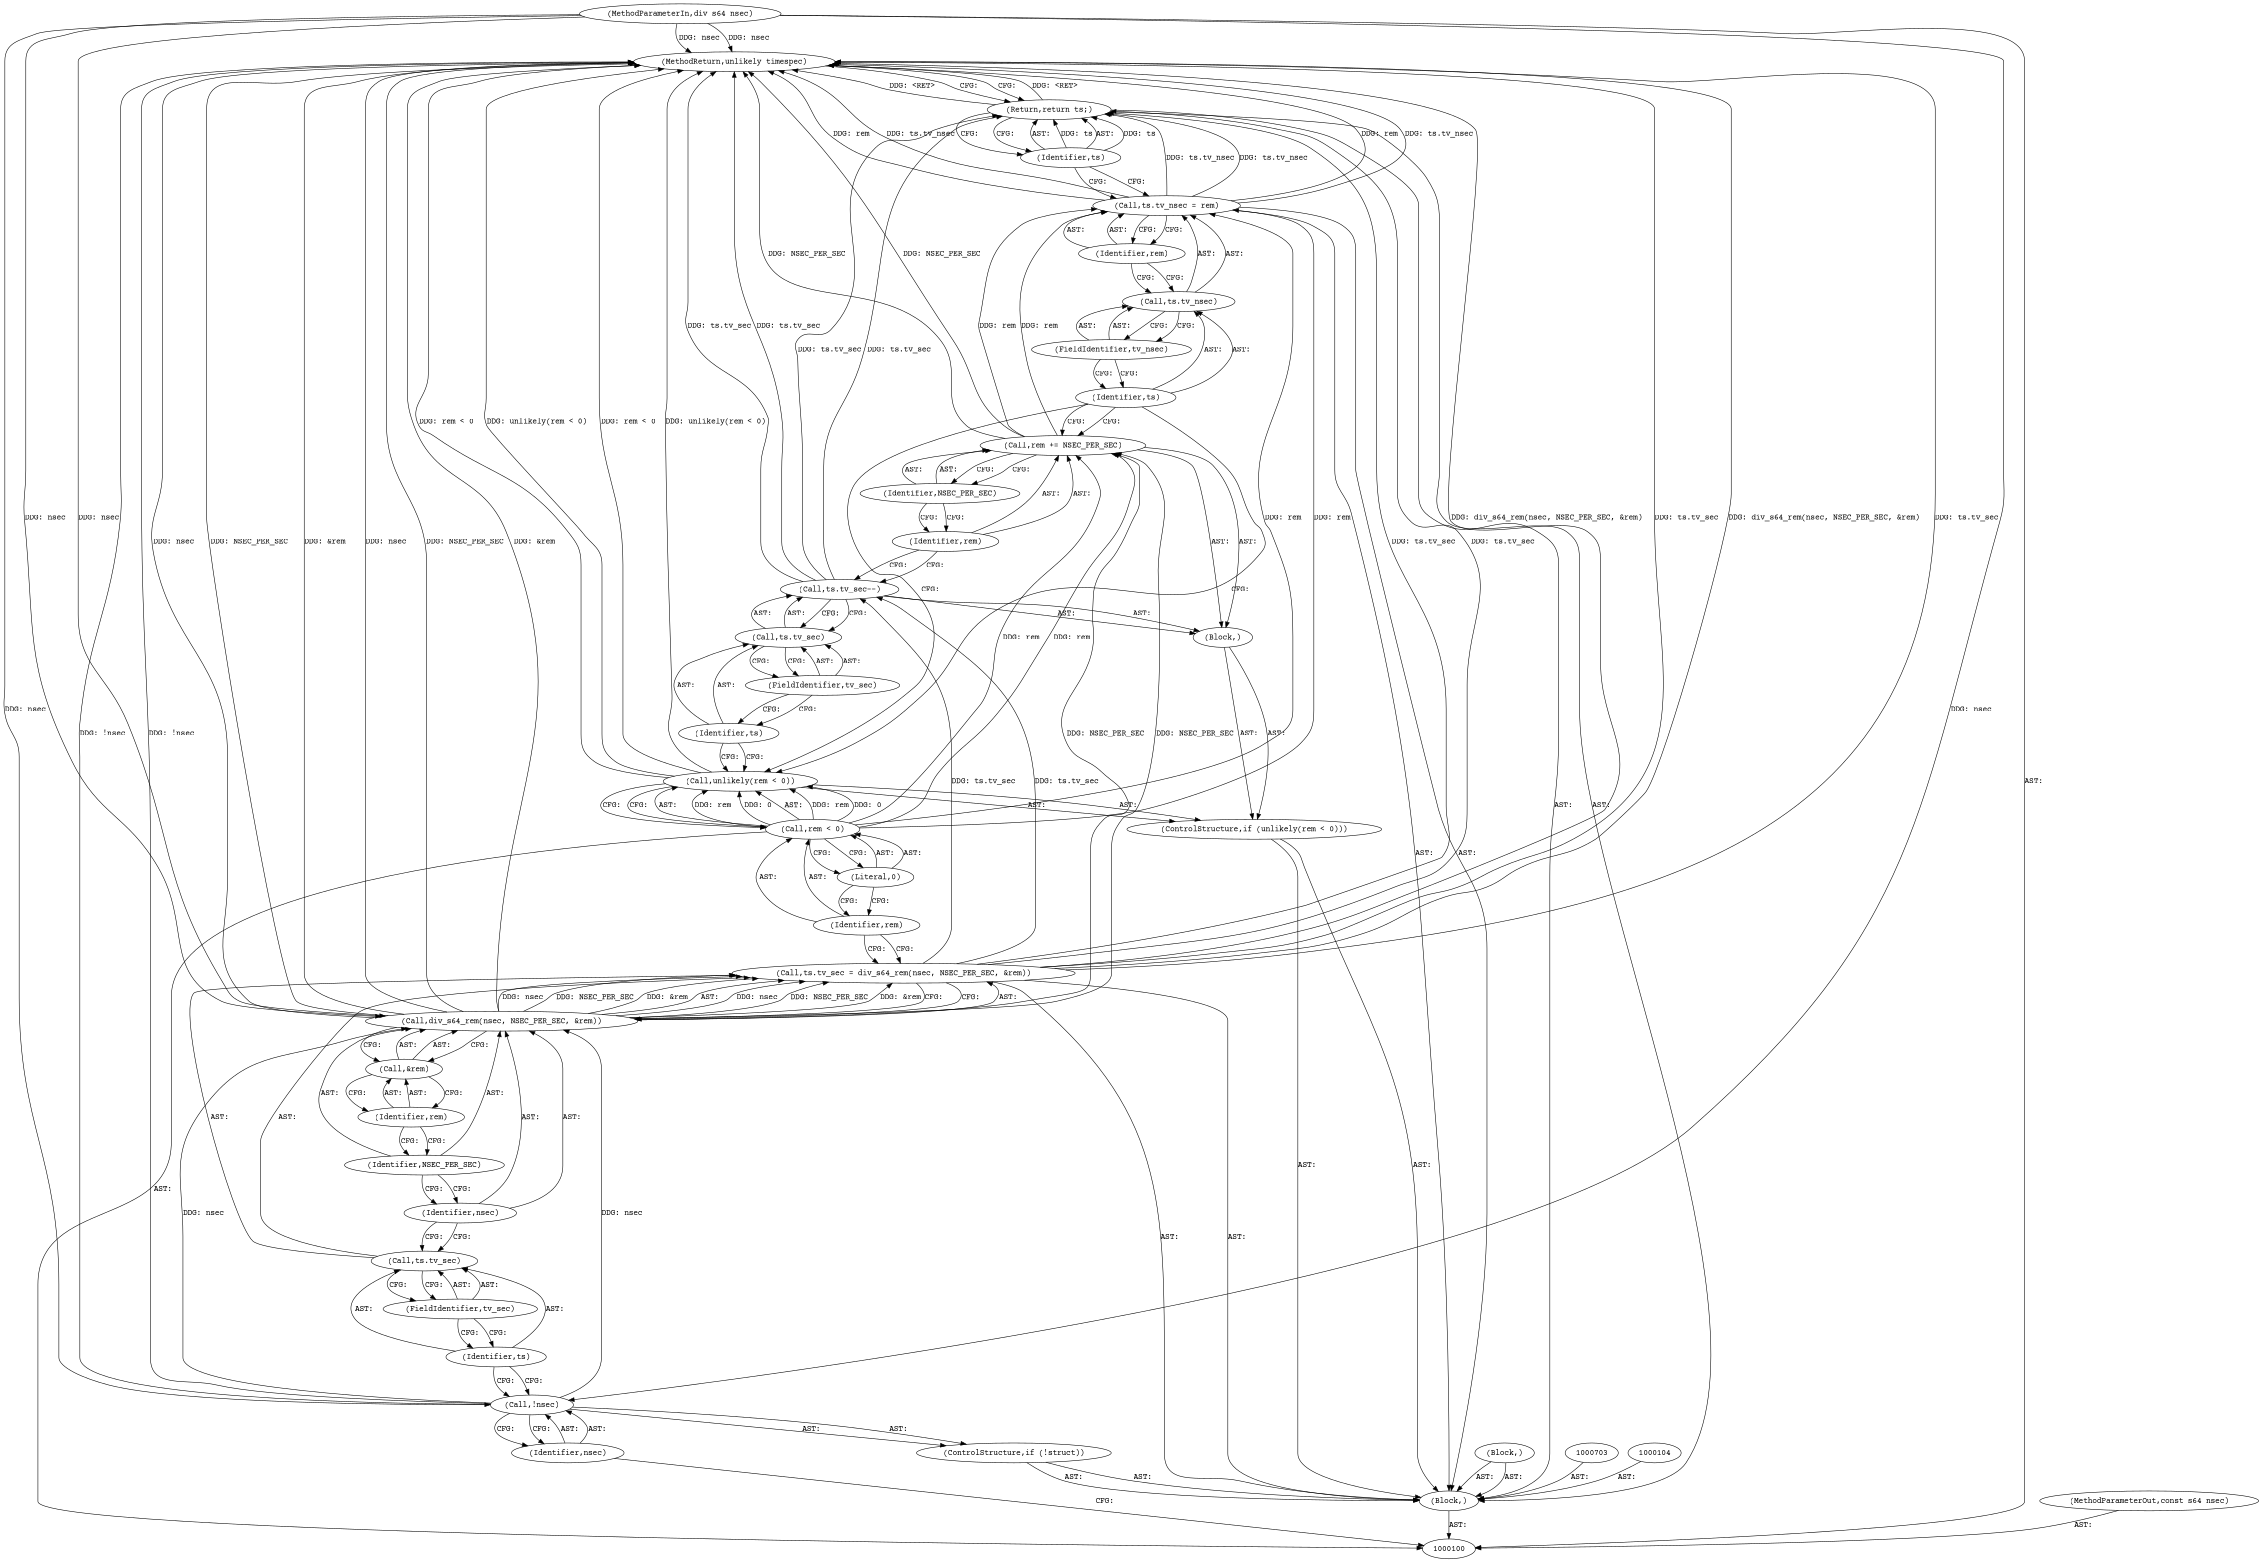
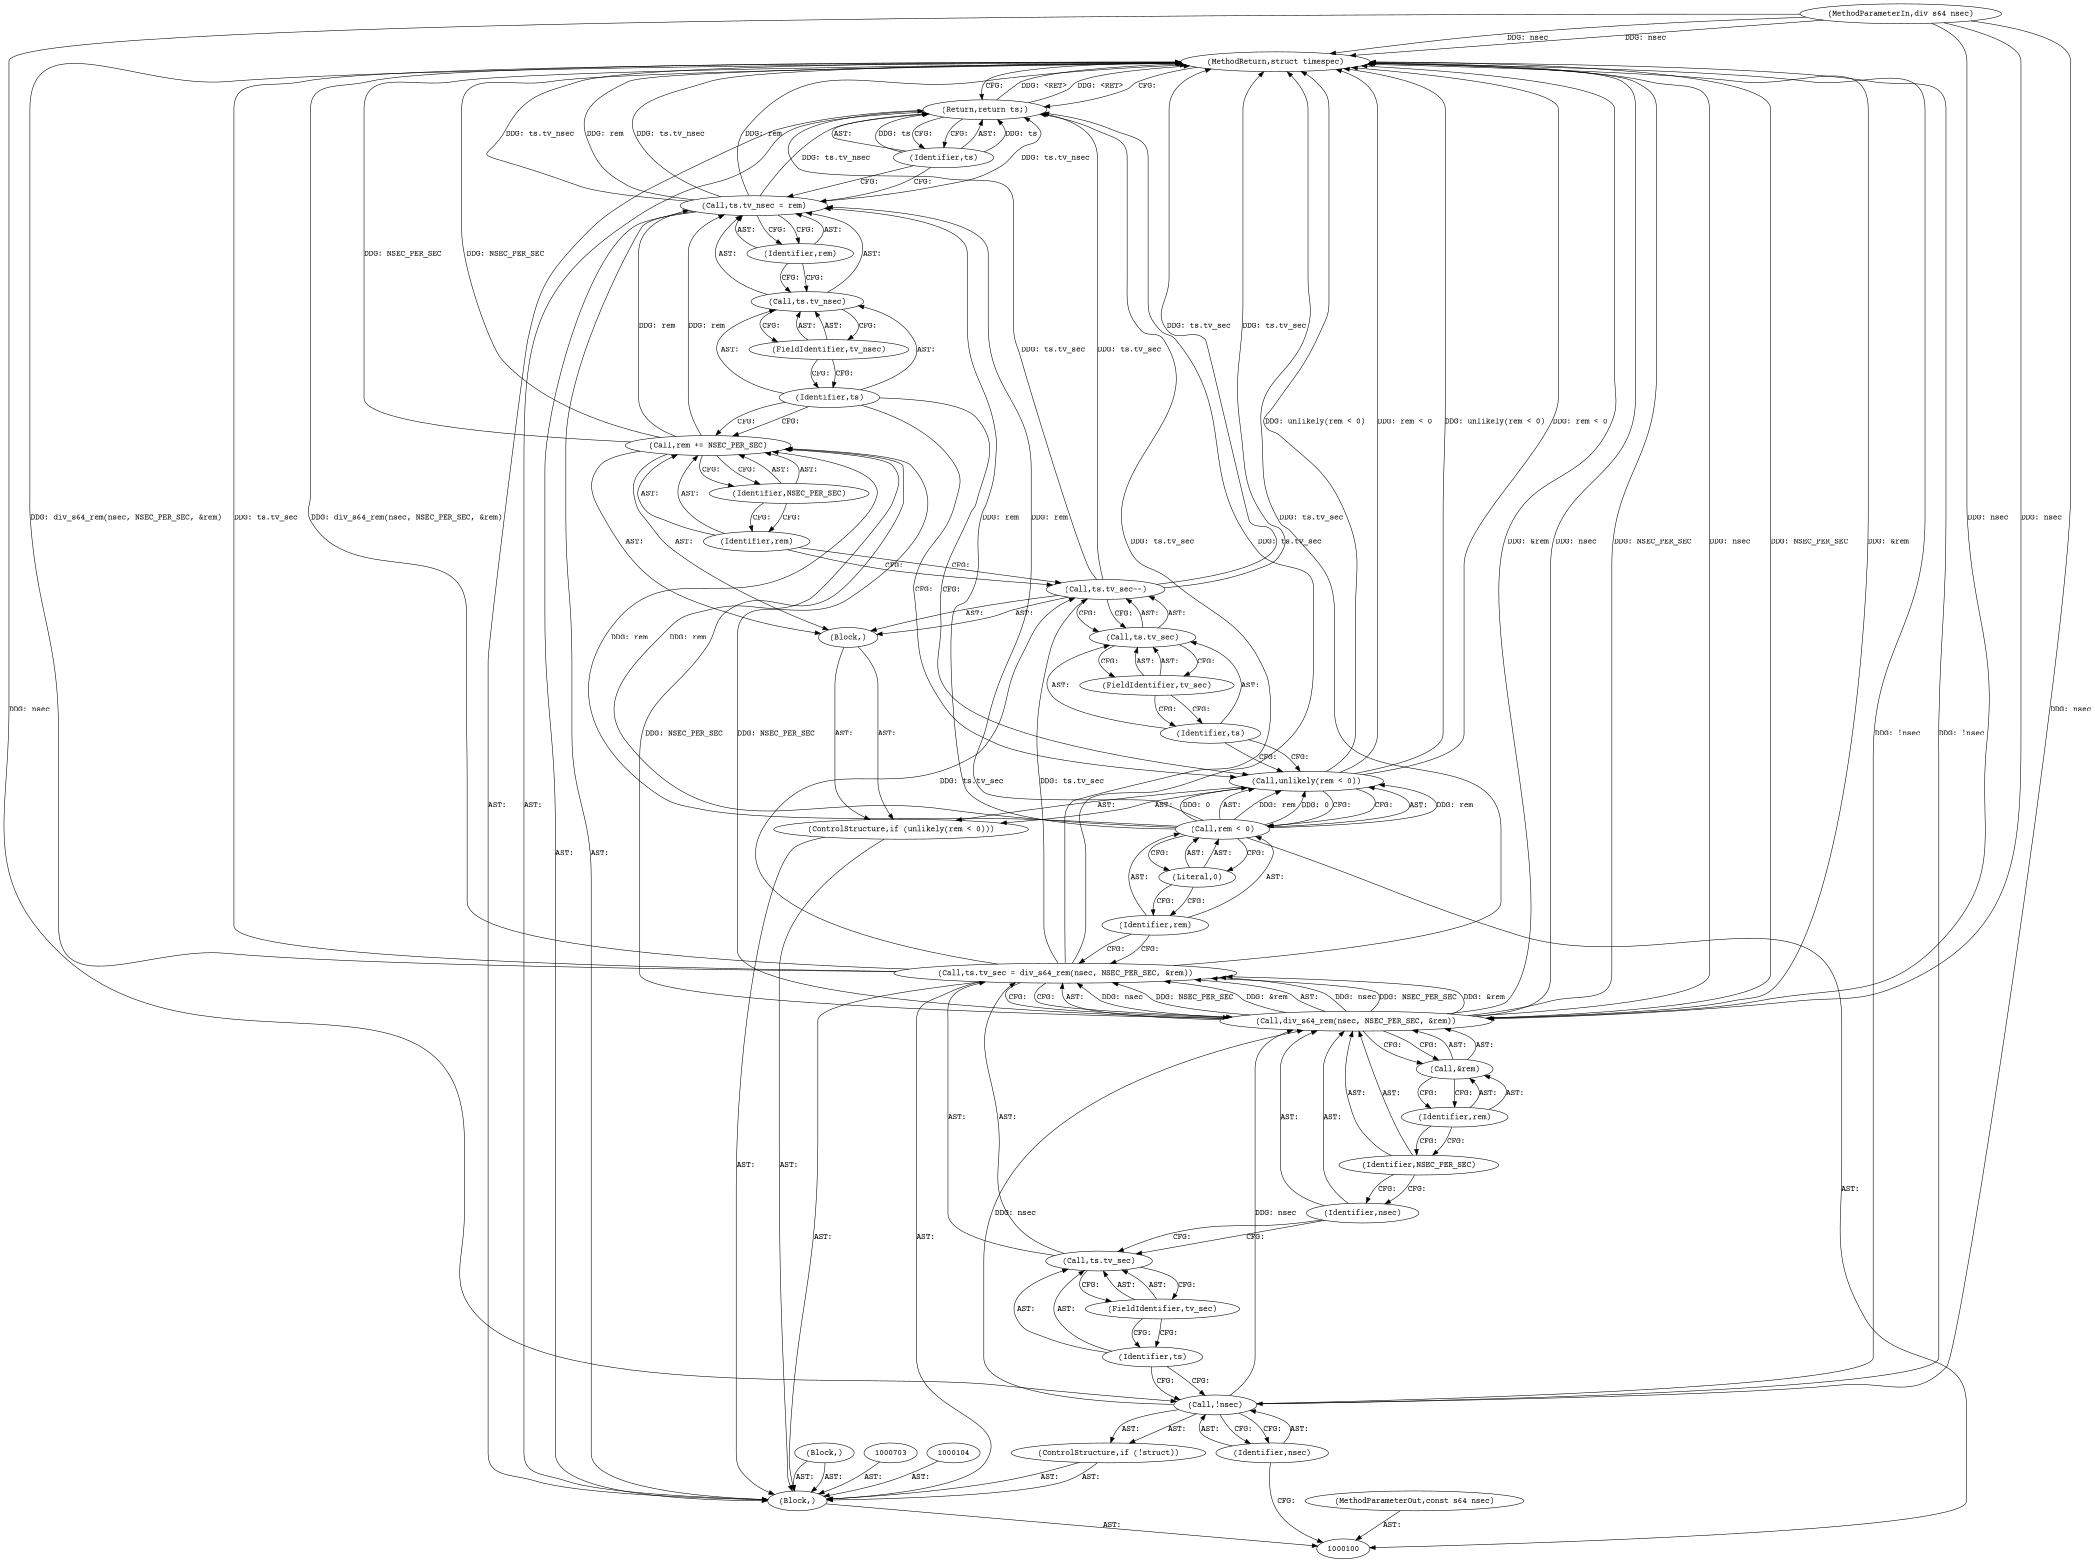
(734, 62) -> (1275, 62)
(2025, 426) -> none
